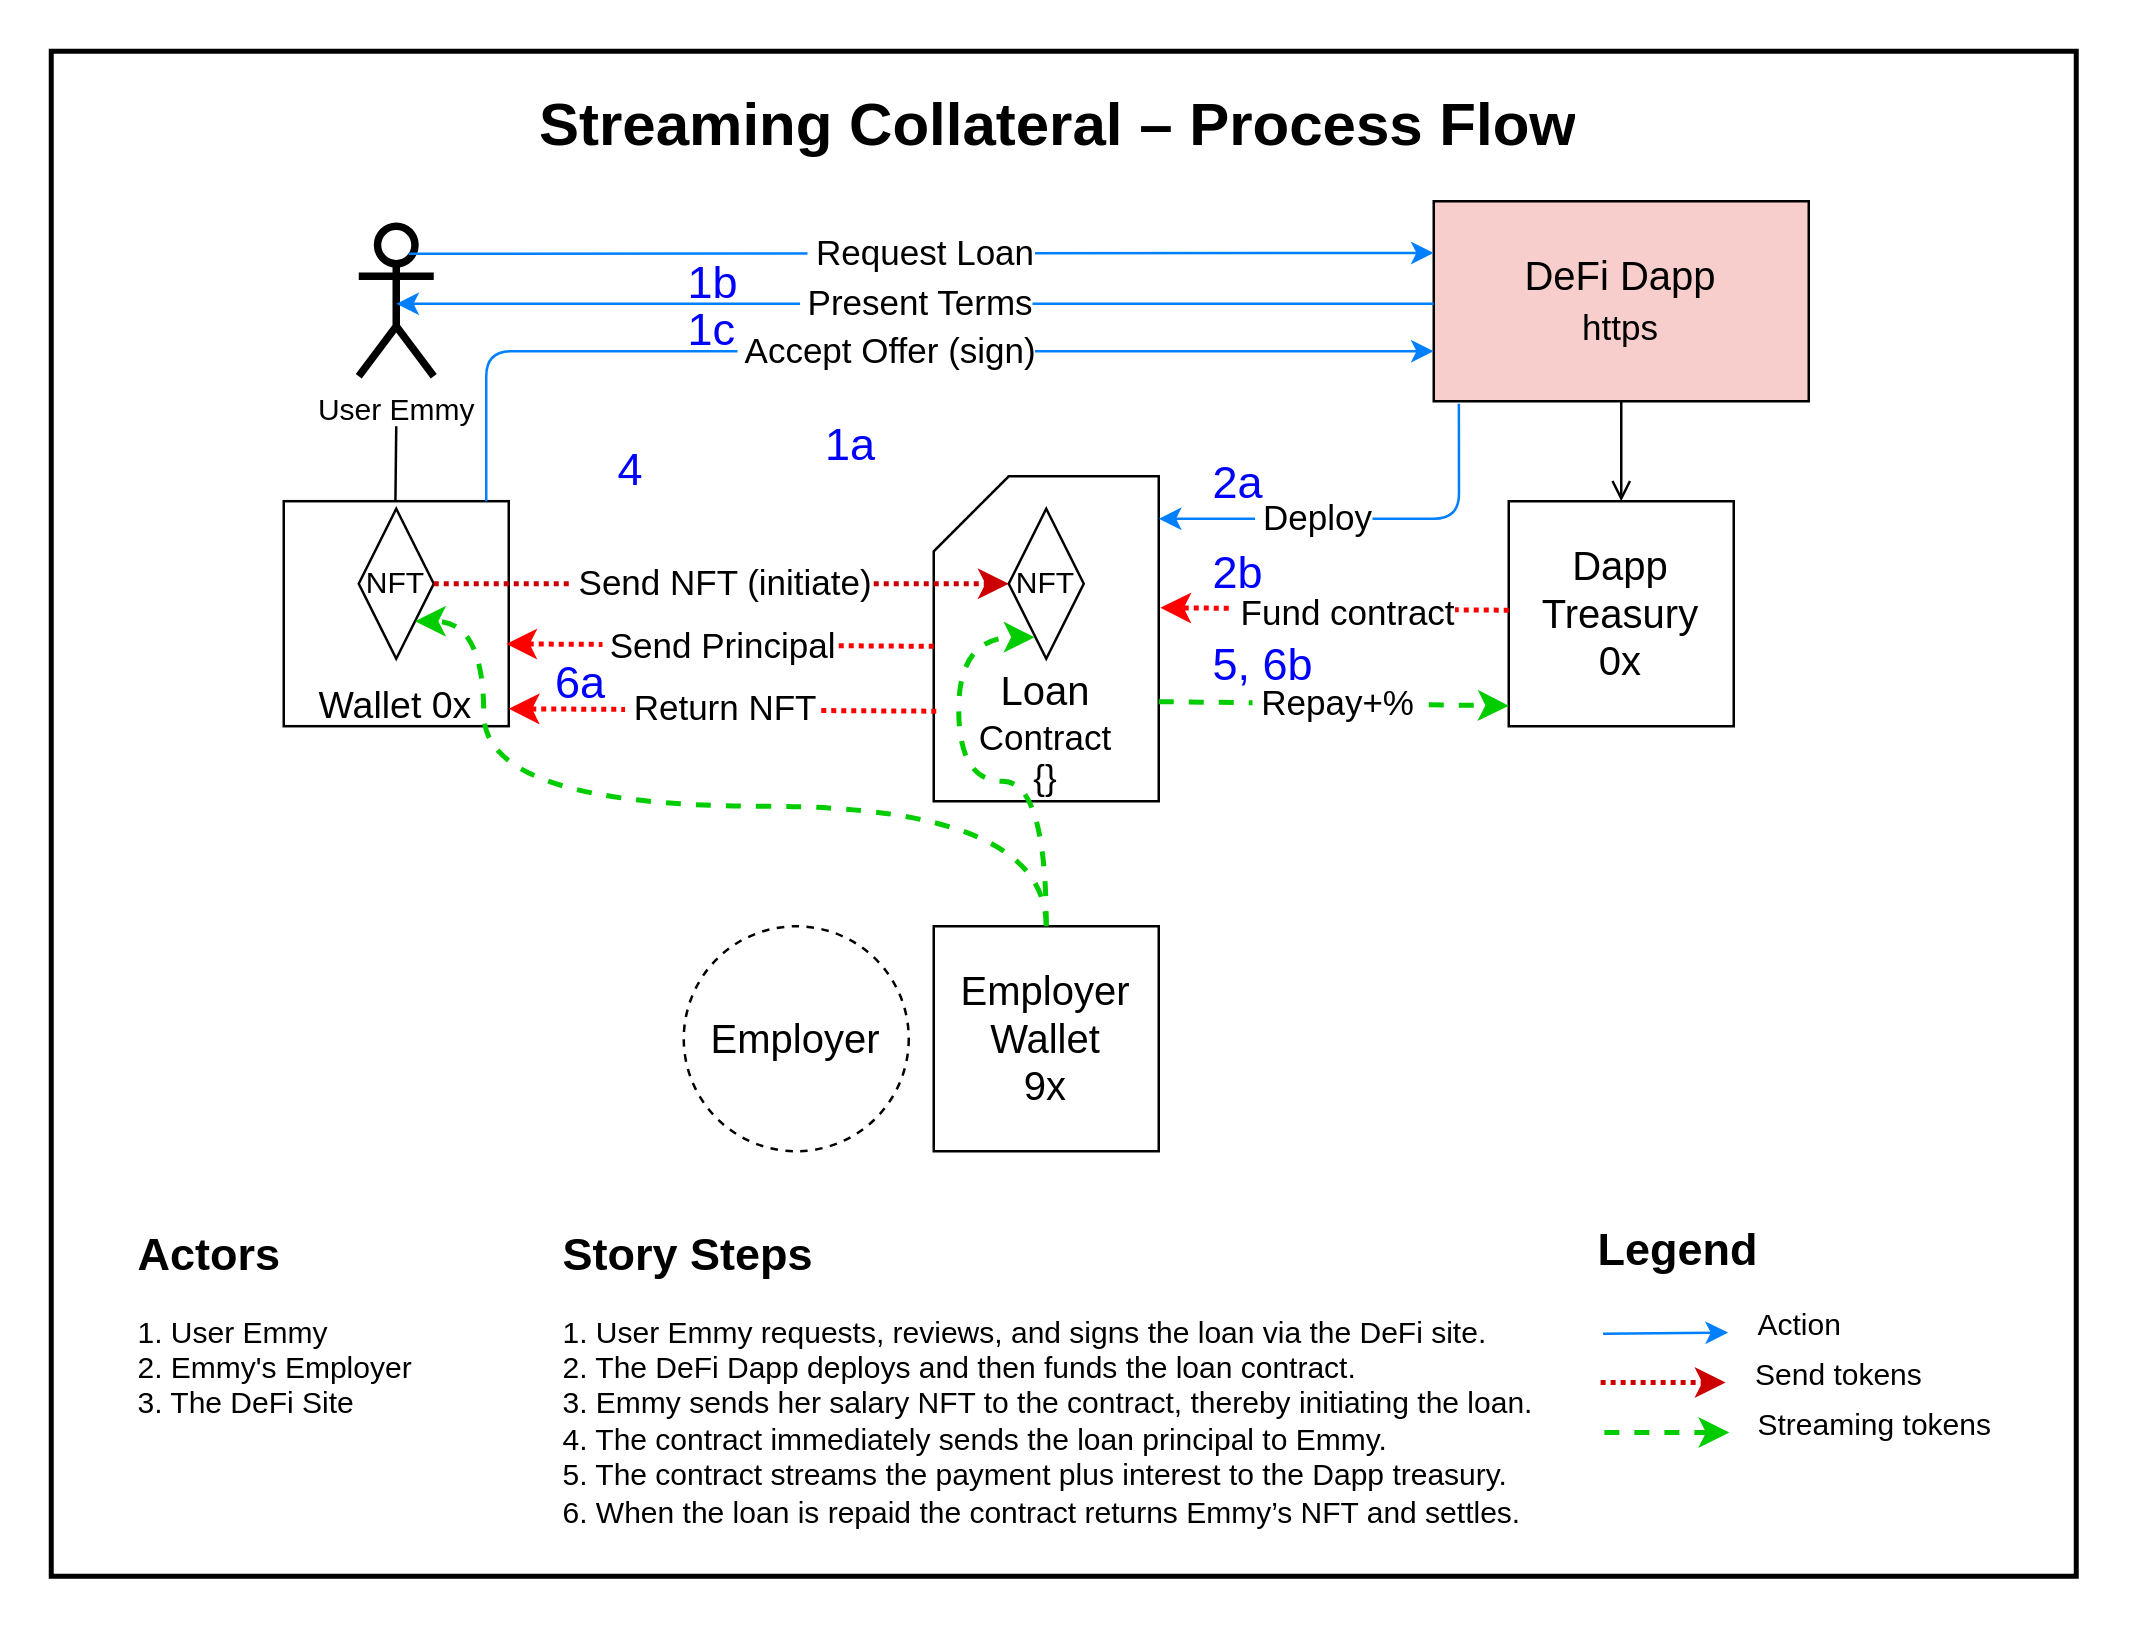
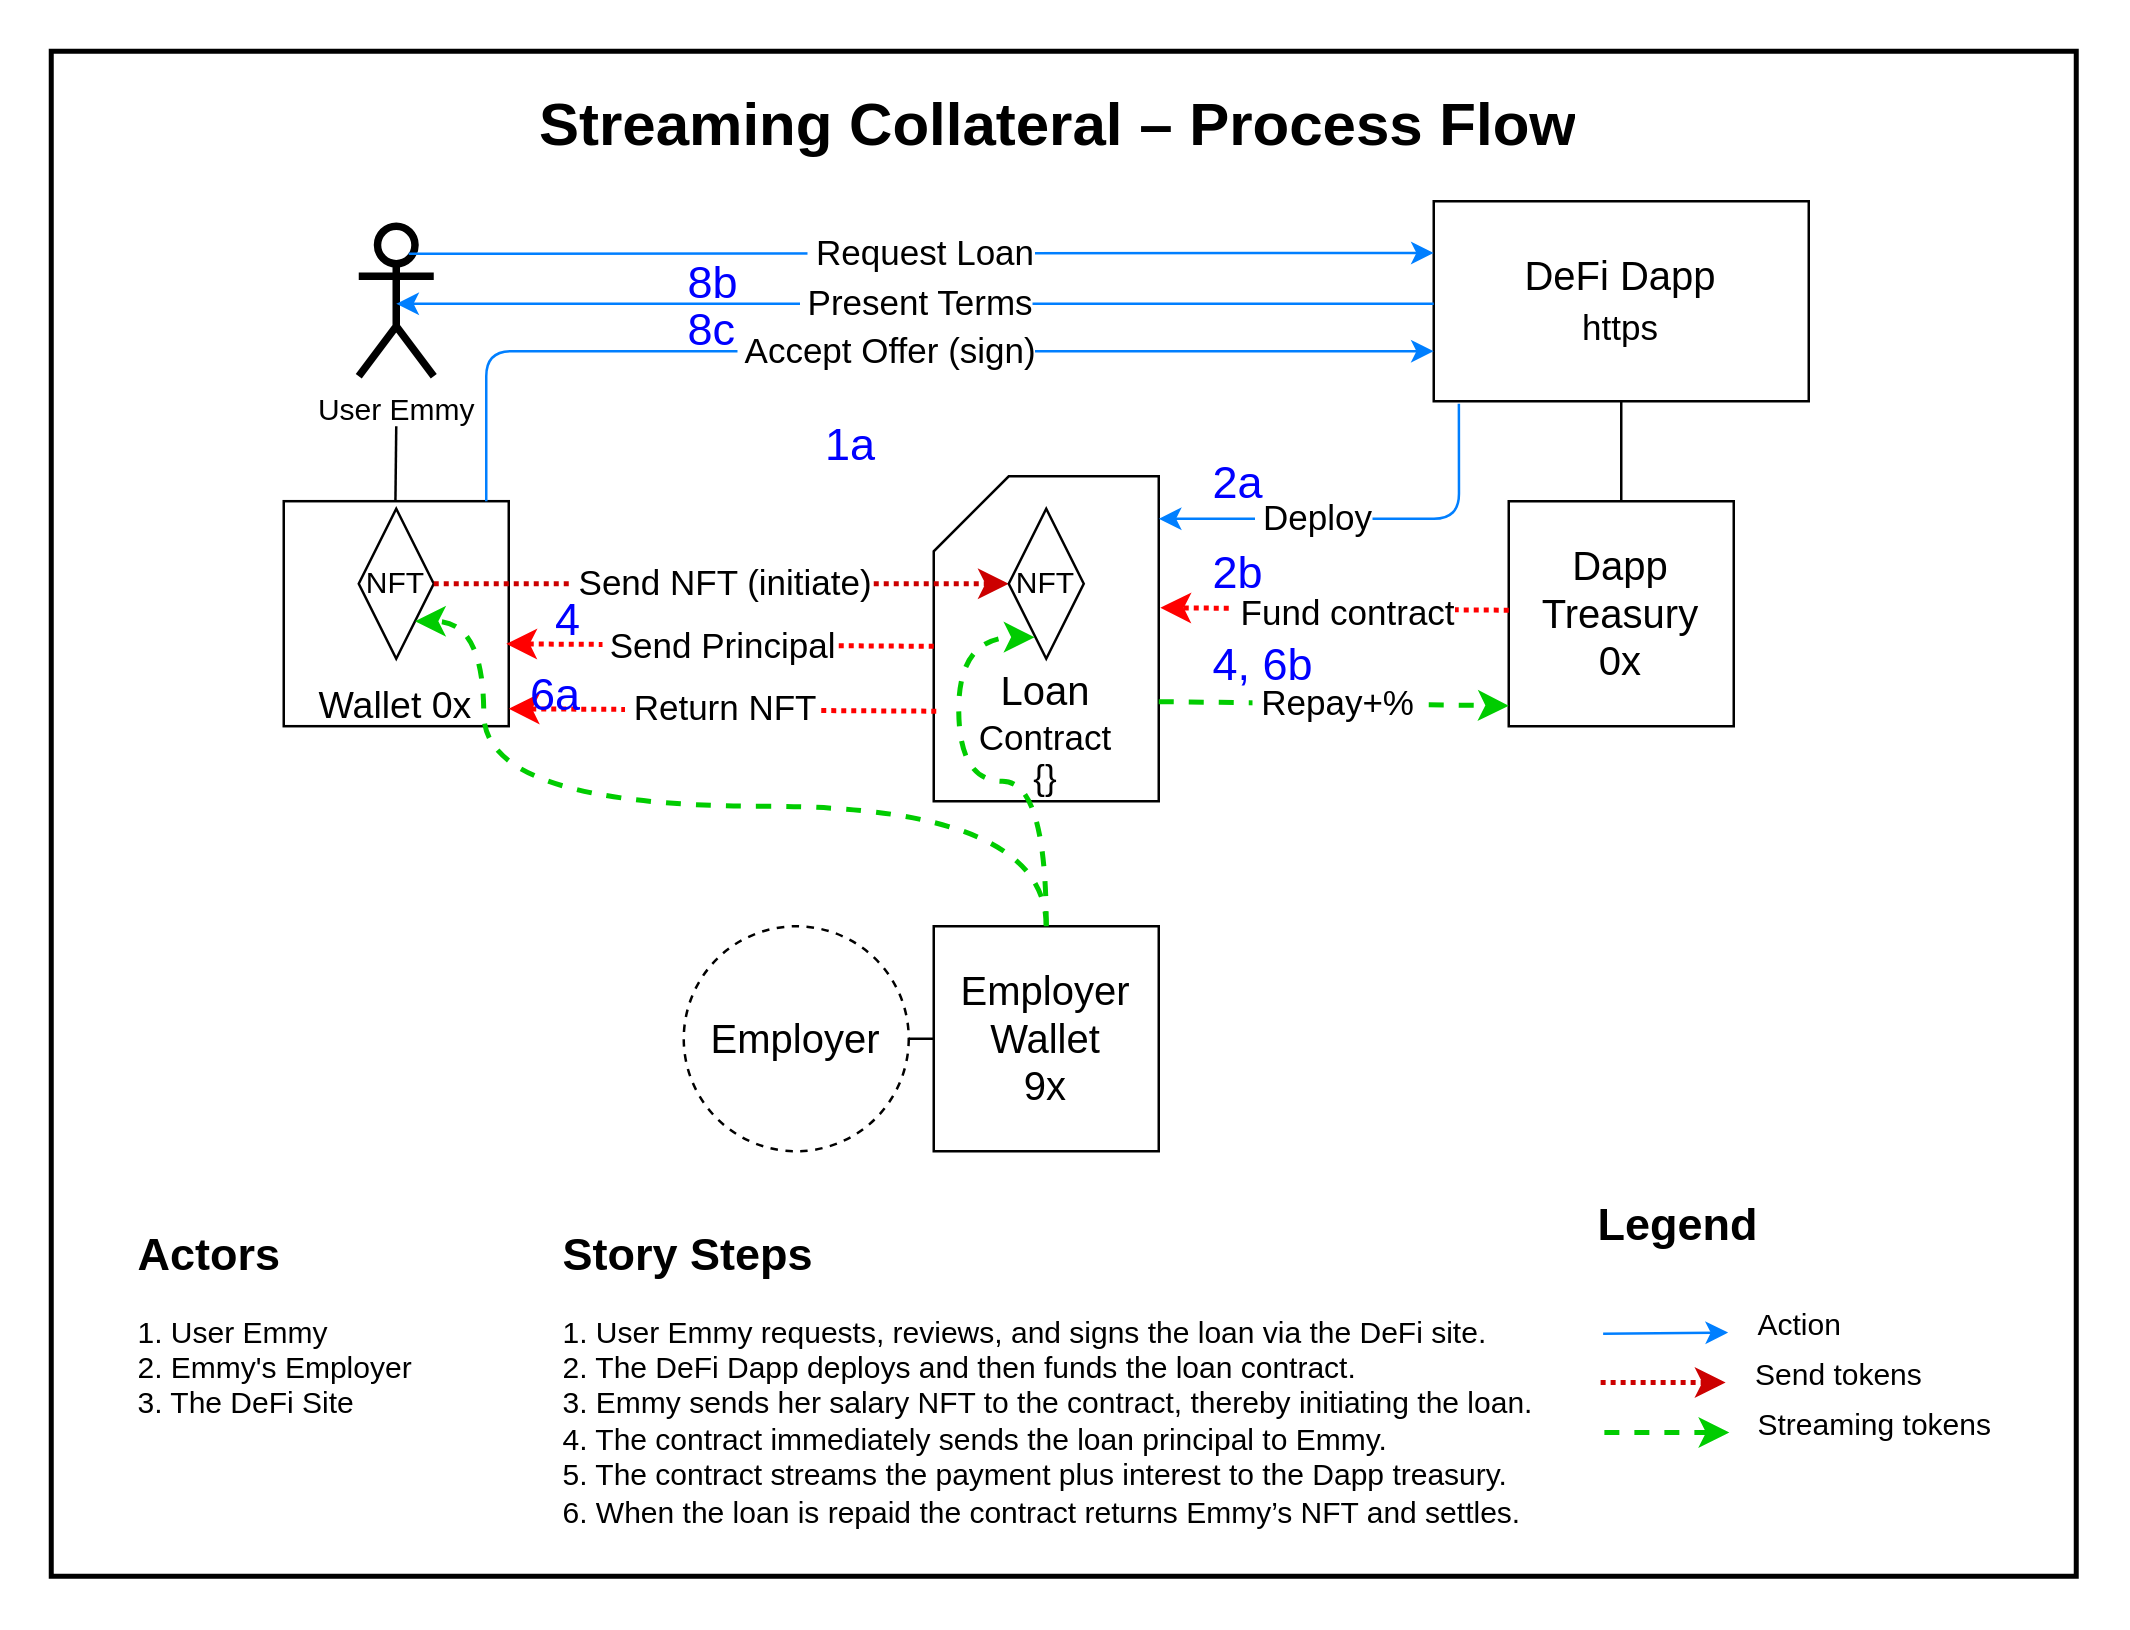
(706, 284) -> (706, 284)
(1621, 301) -> (1621, 301)
(706, 331) -> (706, 331)
(638, 470) -> (576, 620)
(1621, 492) -> (1621, 494)
(1248, 666) -> (1248, 666)
(592, 684) -> (567, 696)
none -> (921, 1039)
(1678, 1251) -> (1678, 1226)
